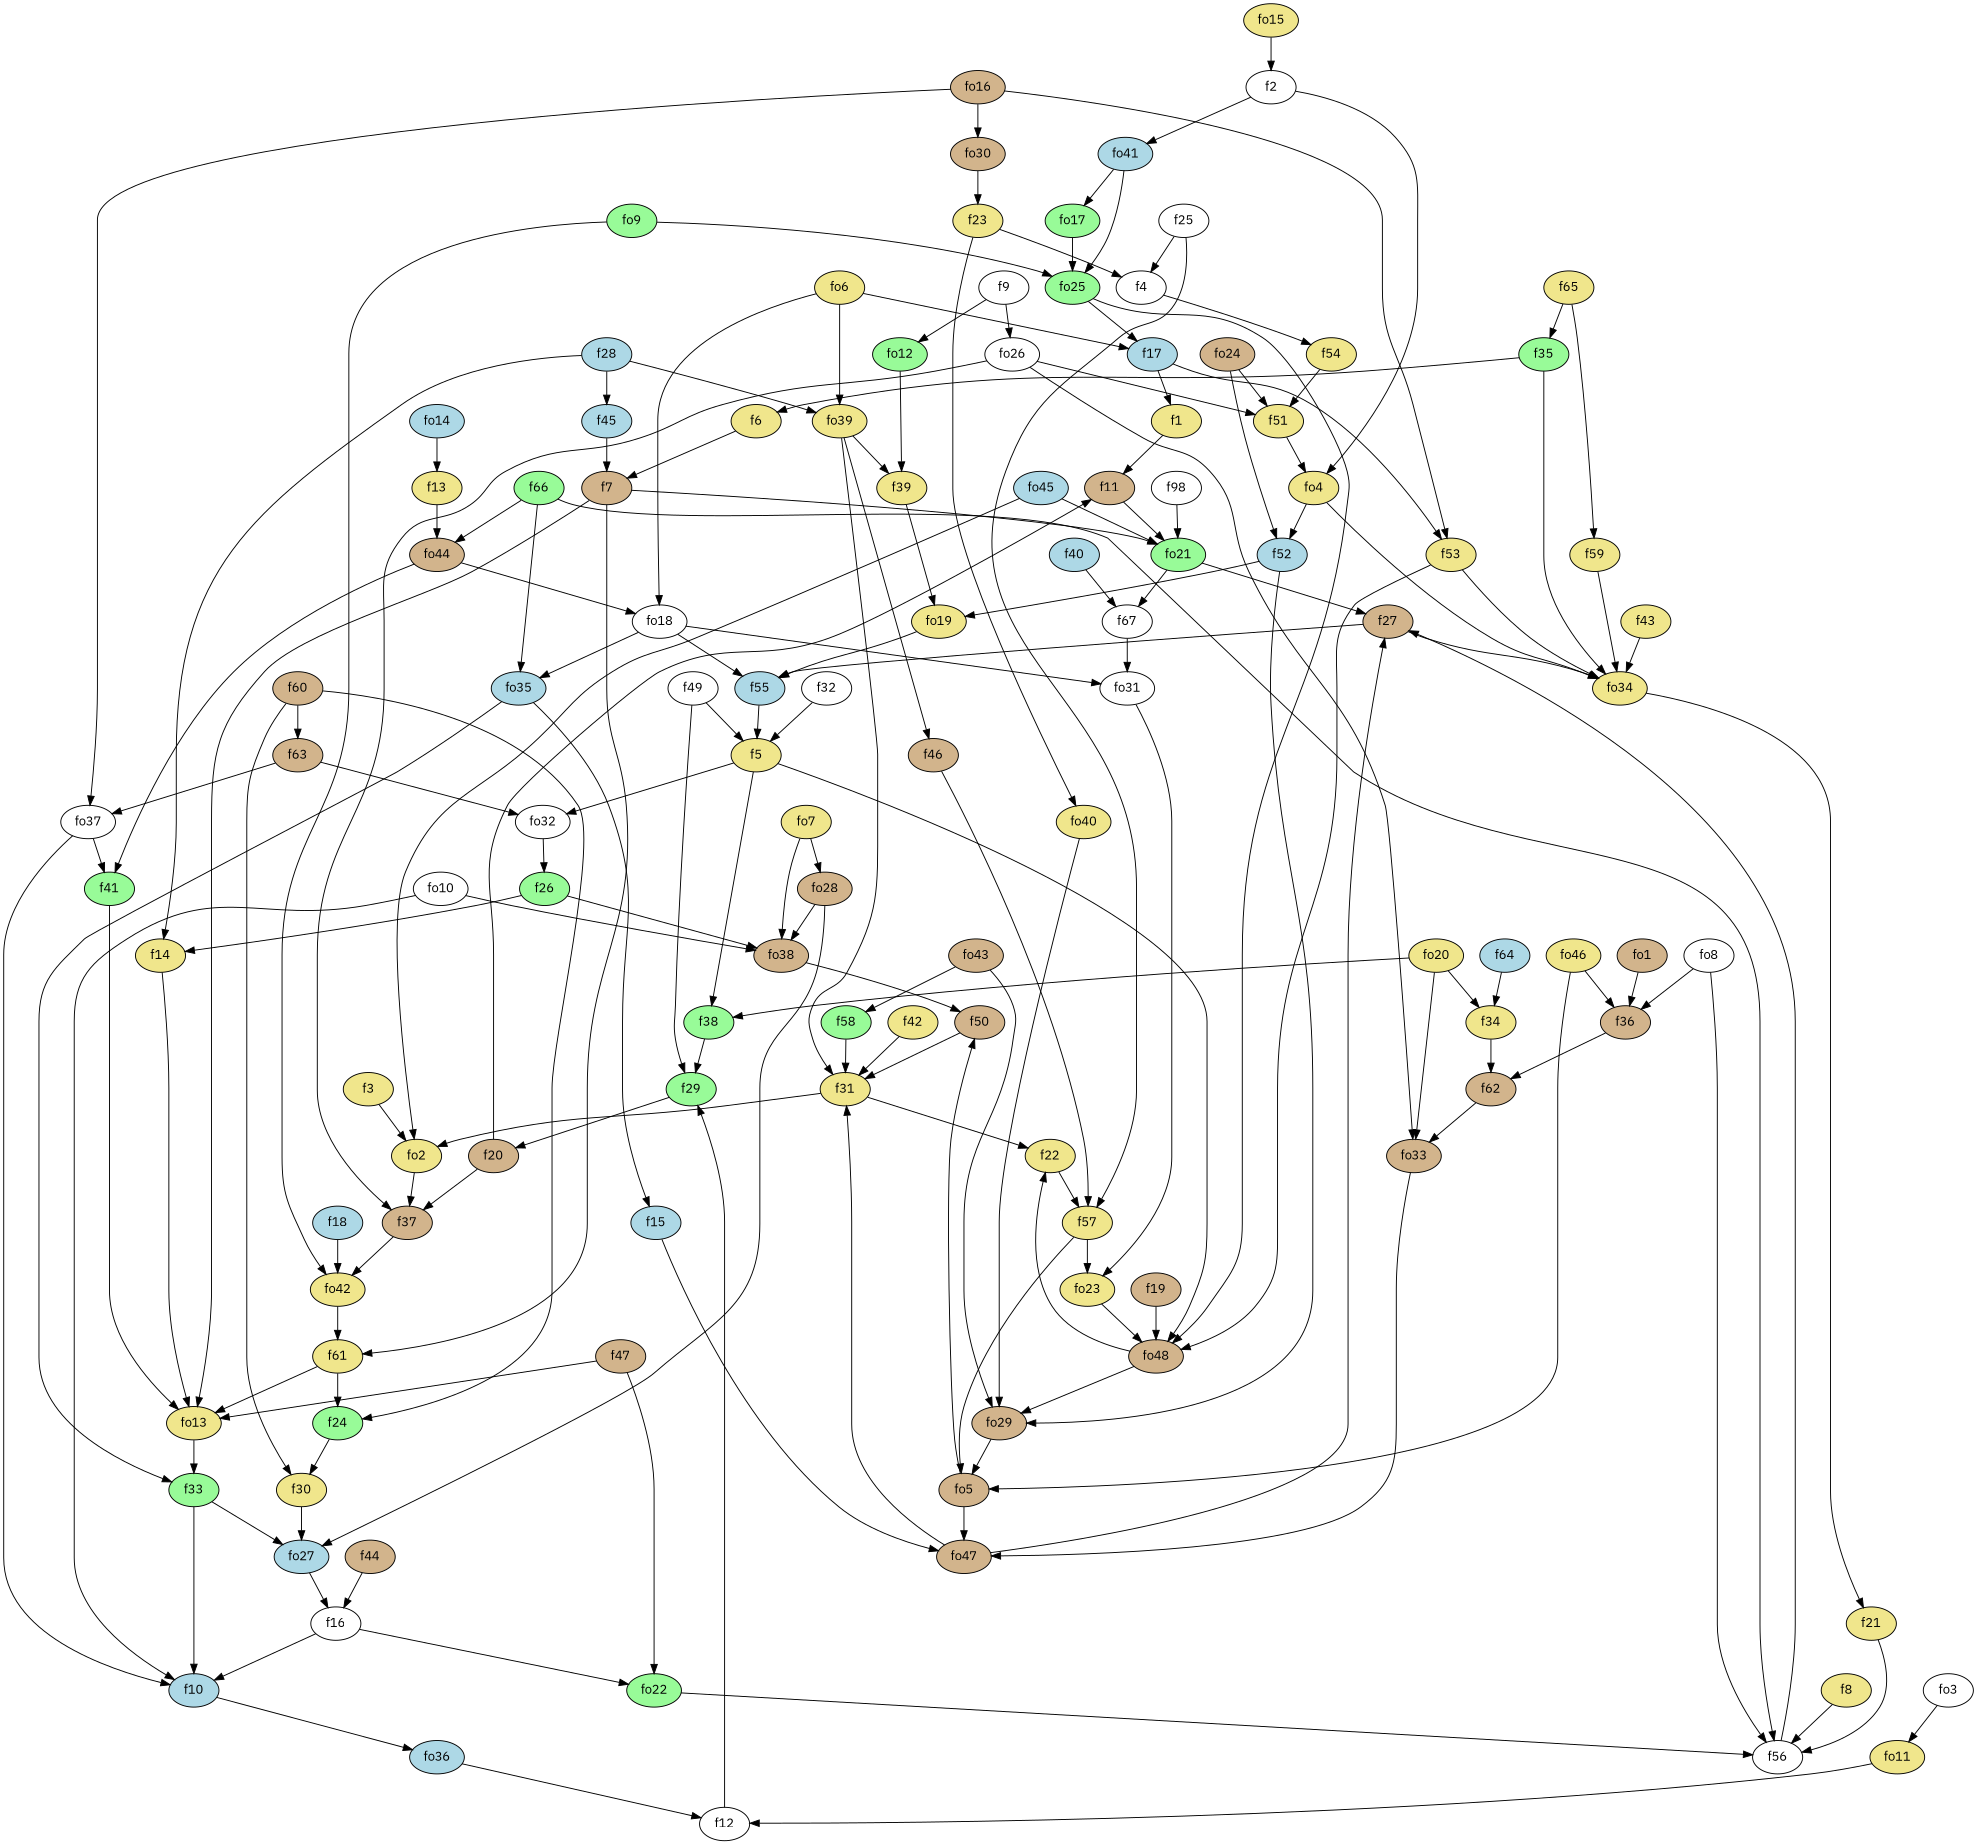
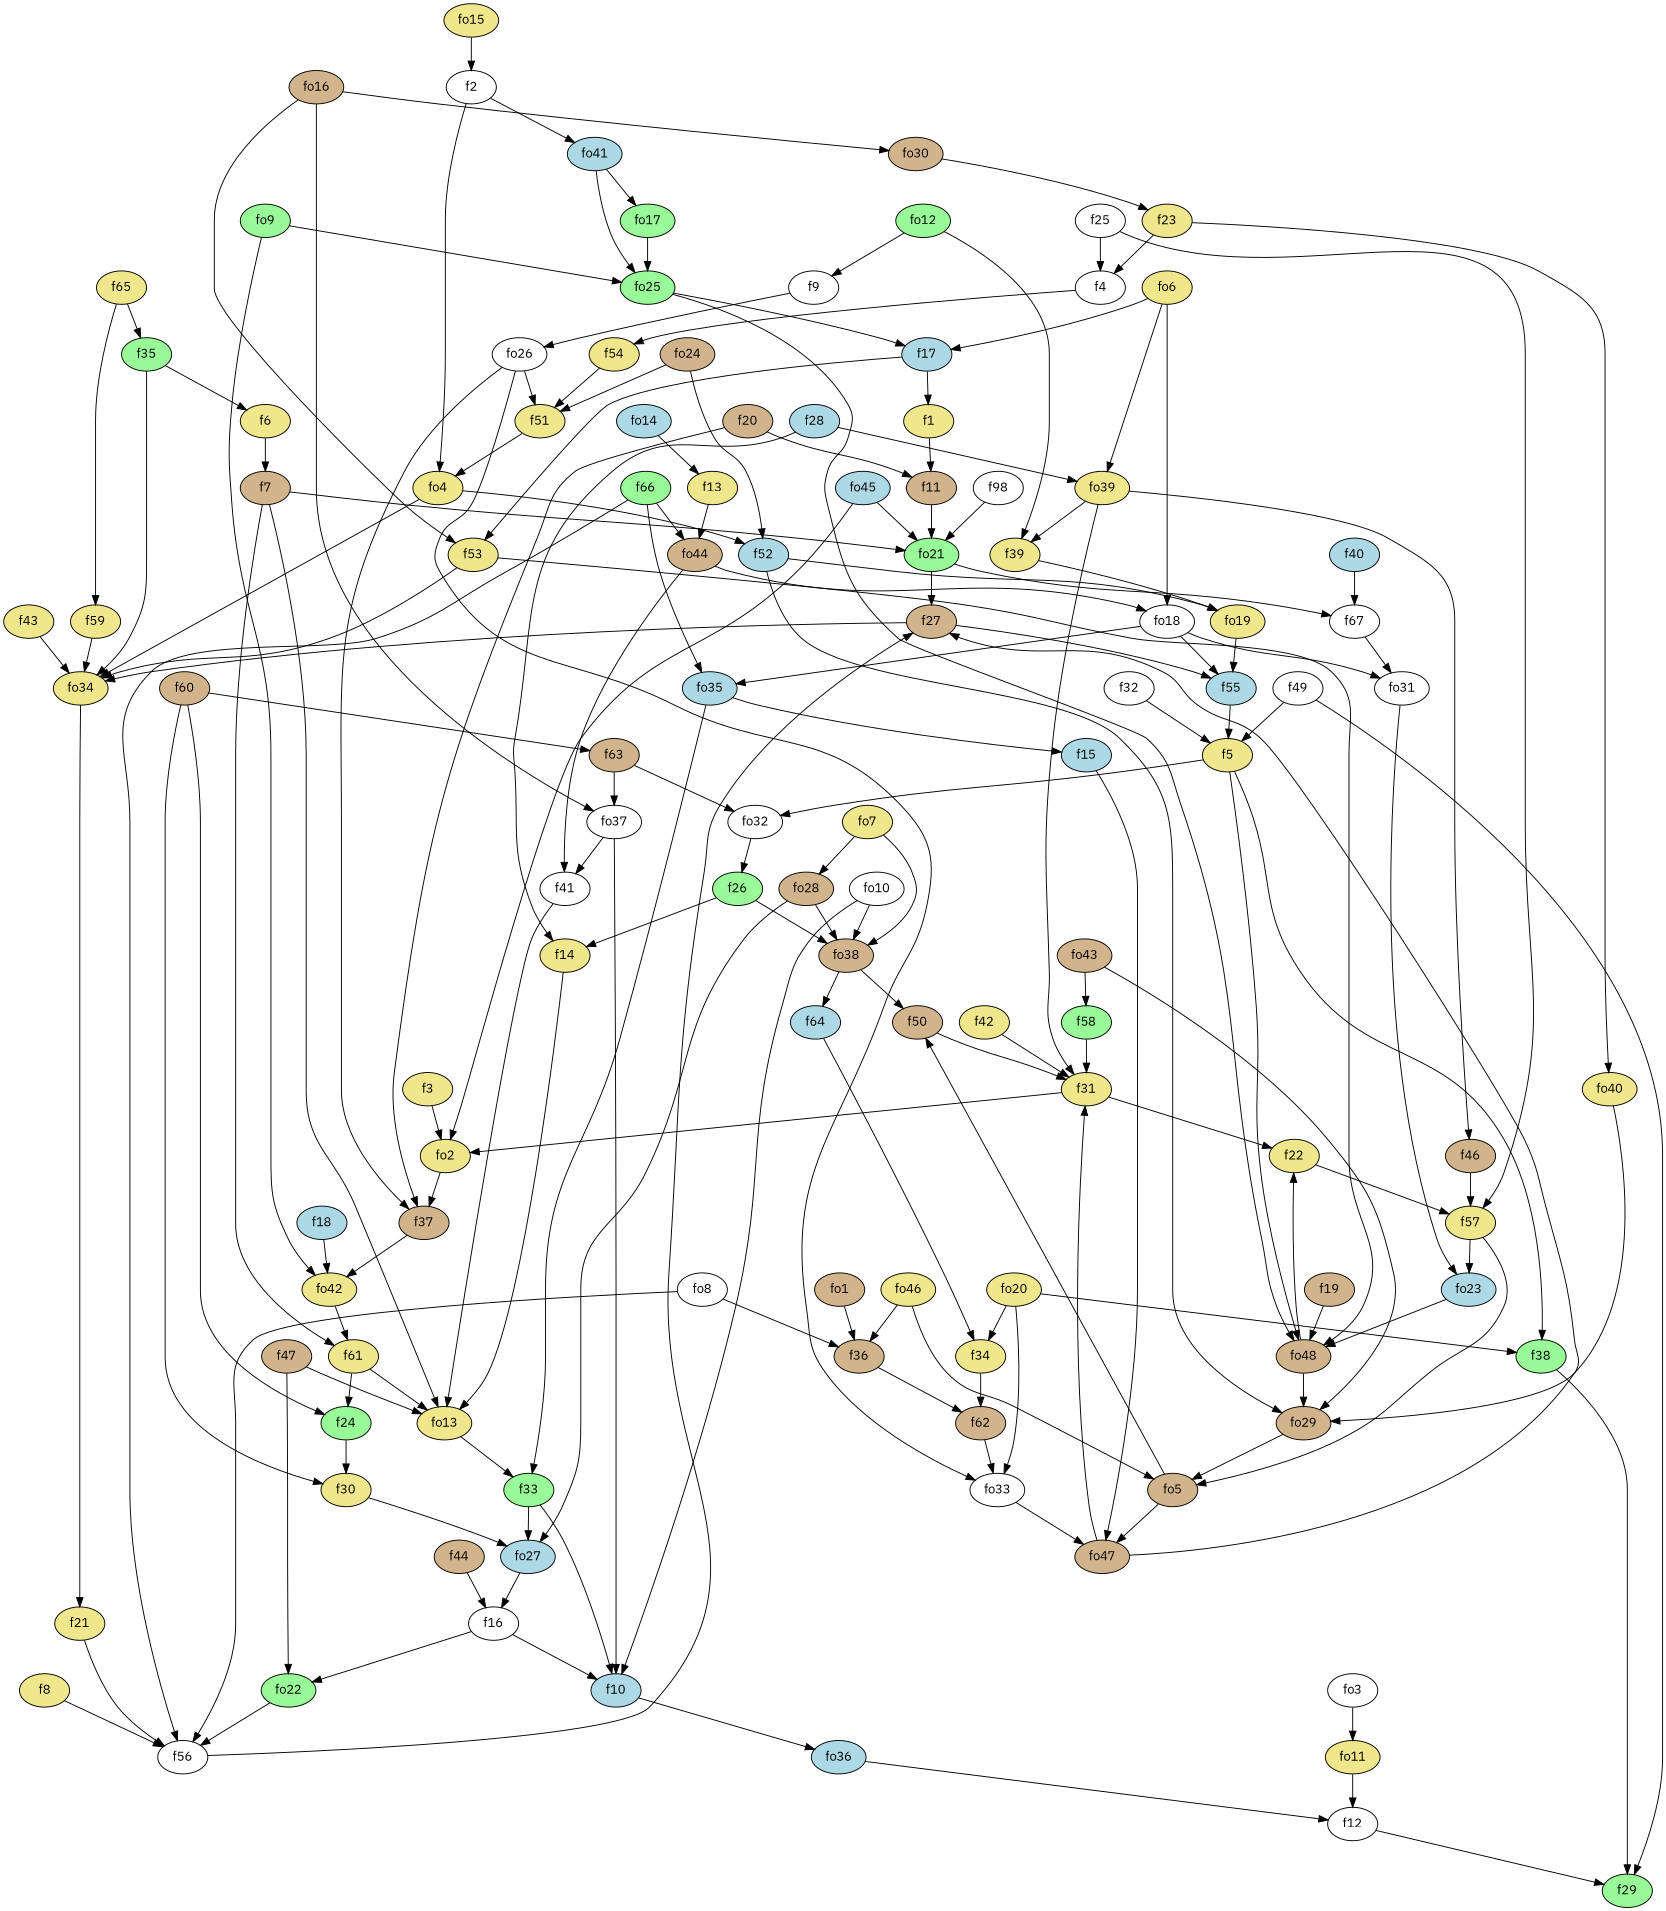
(949, 323) -> (872, 252)
(607, 421) -> none
(109, 889) -> (565, 889)
none -> (833, 985)
(579, 1127) -> none
(1414, 1156) -> (997, 1490)
(1087, 1290) -> (1469, 1290)
